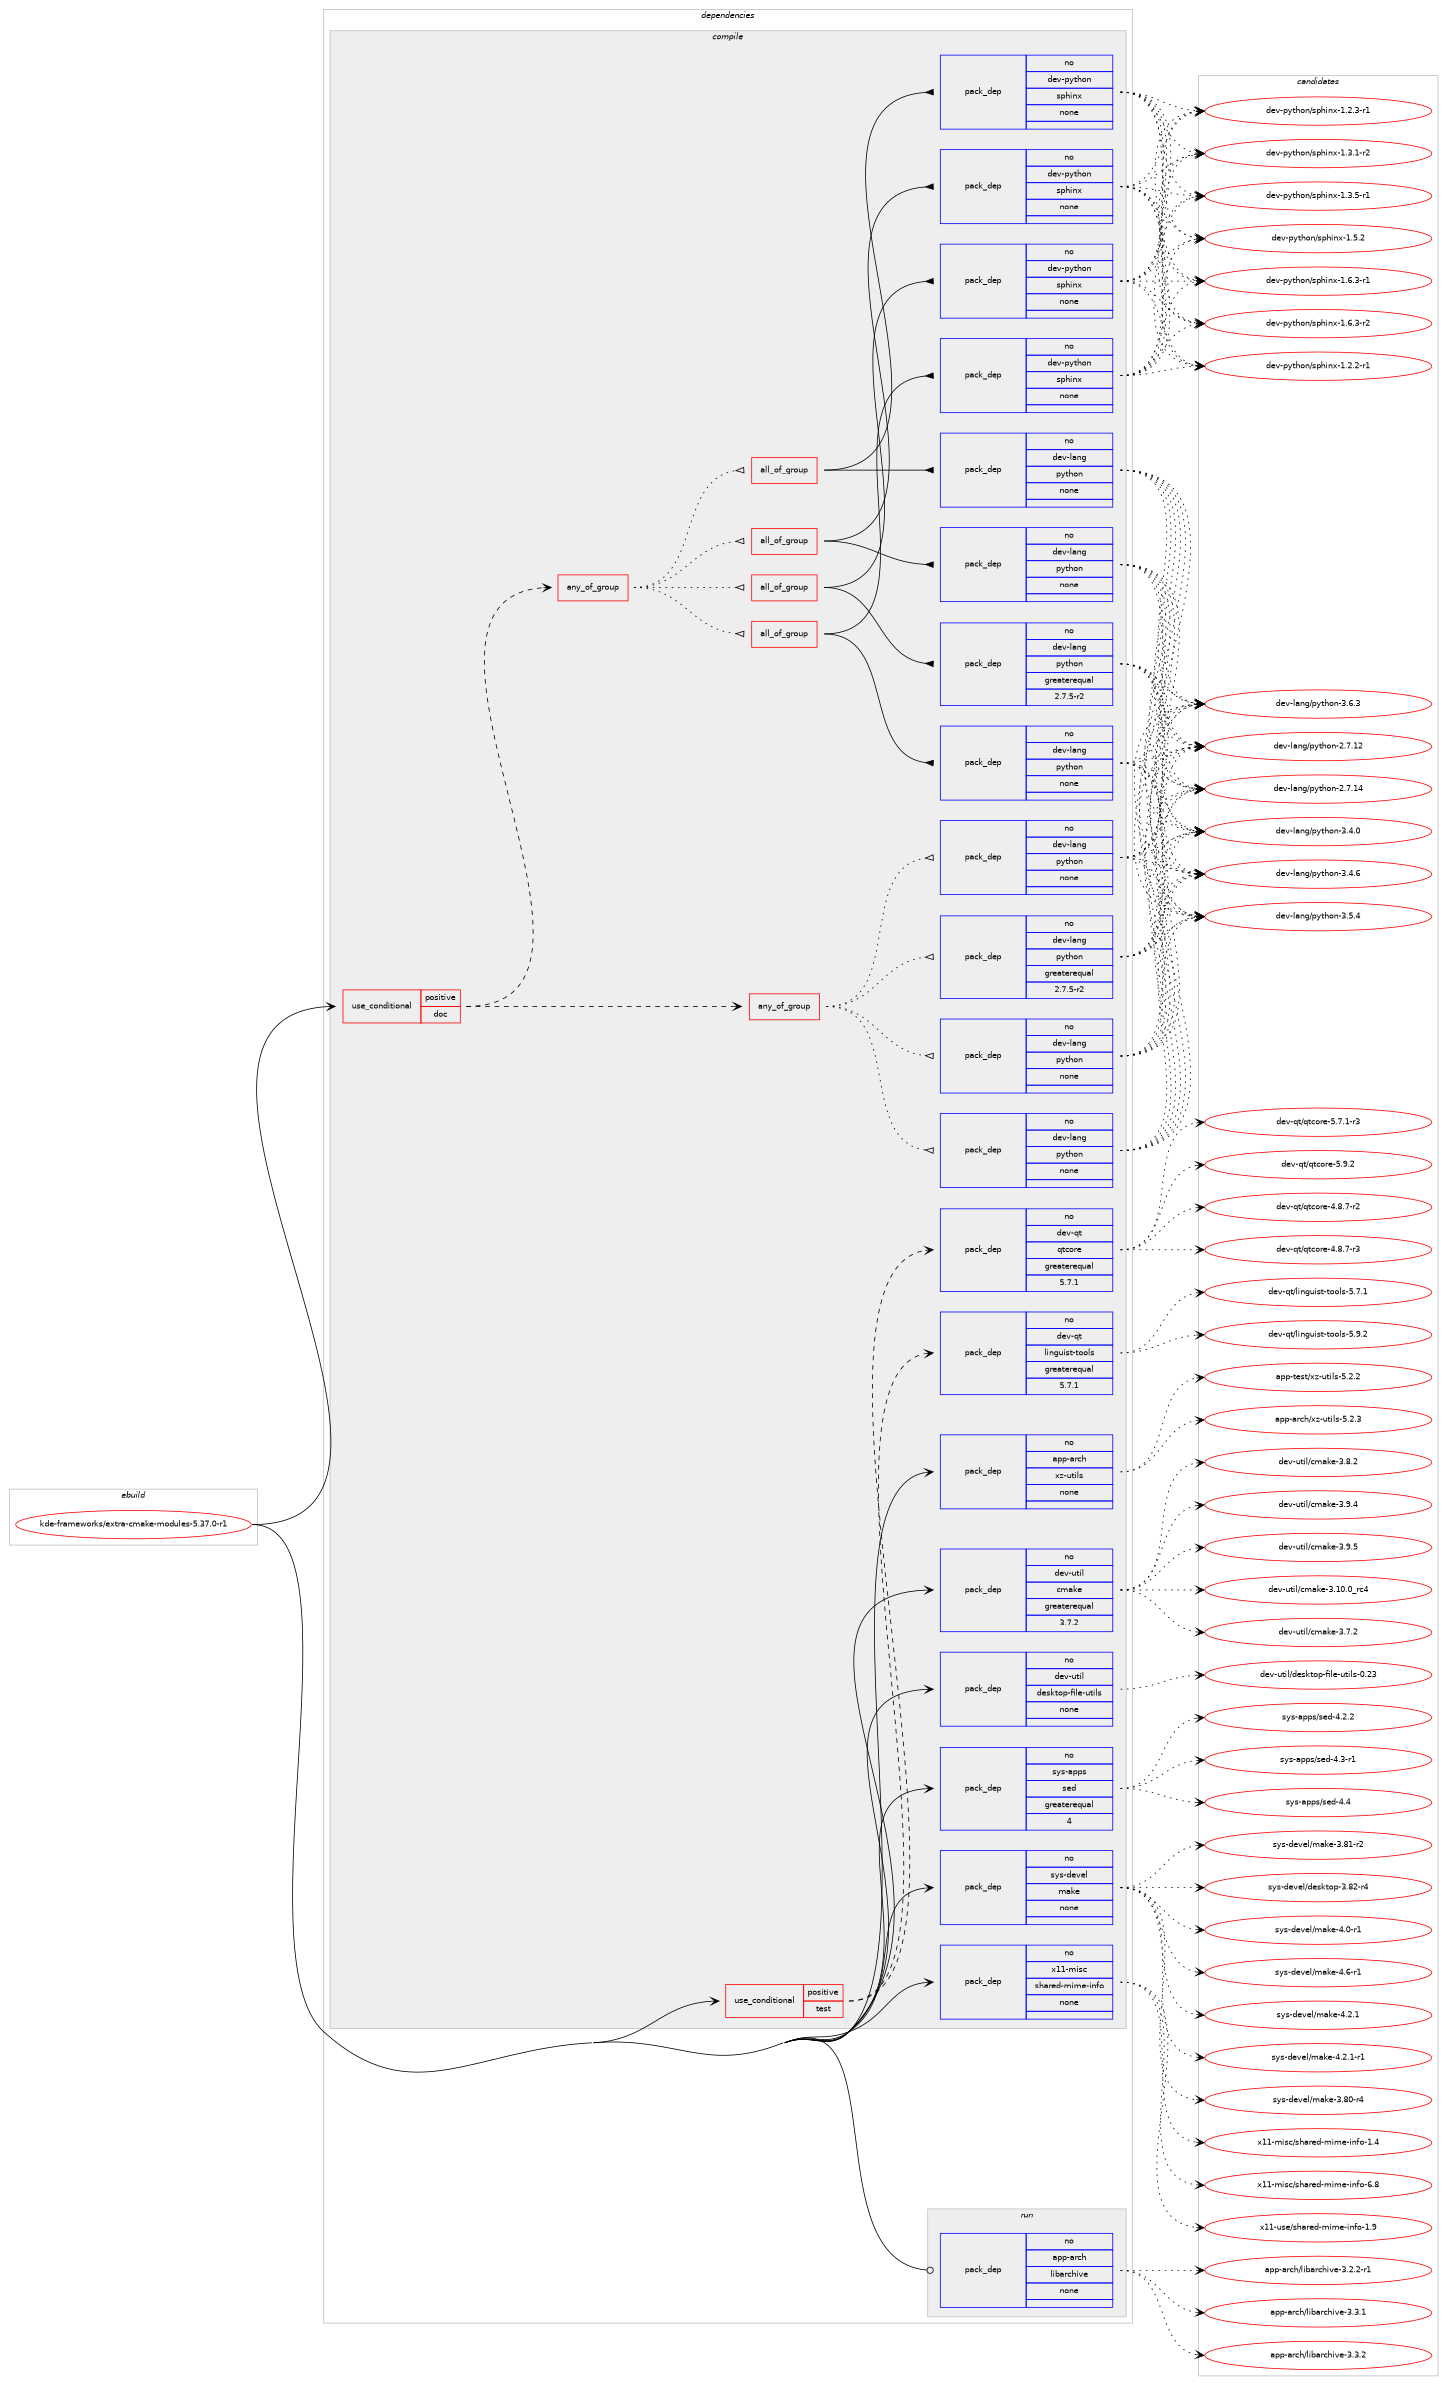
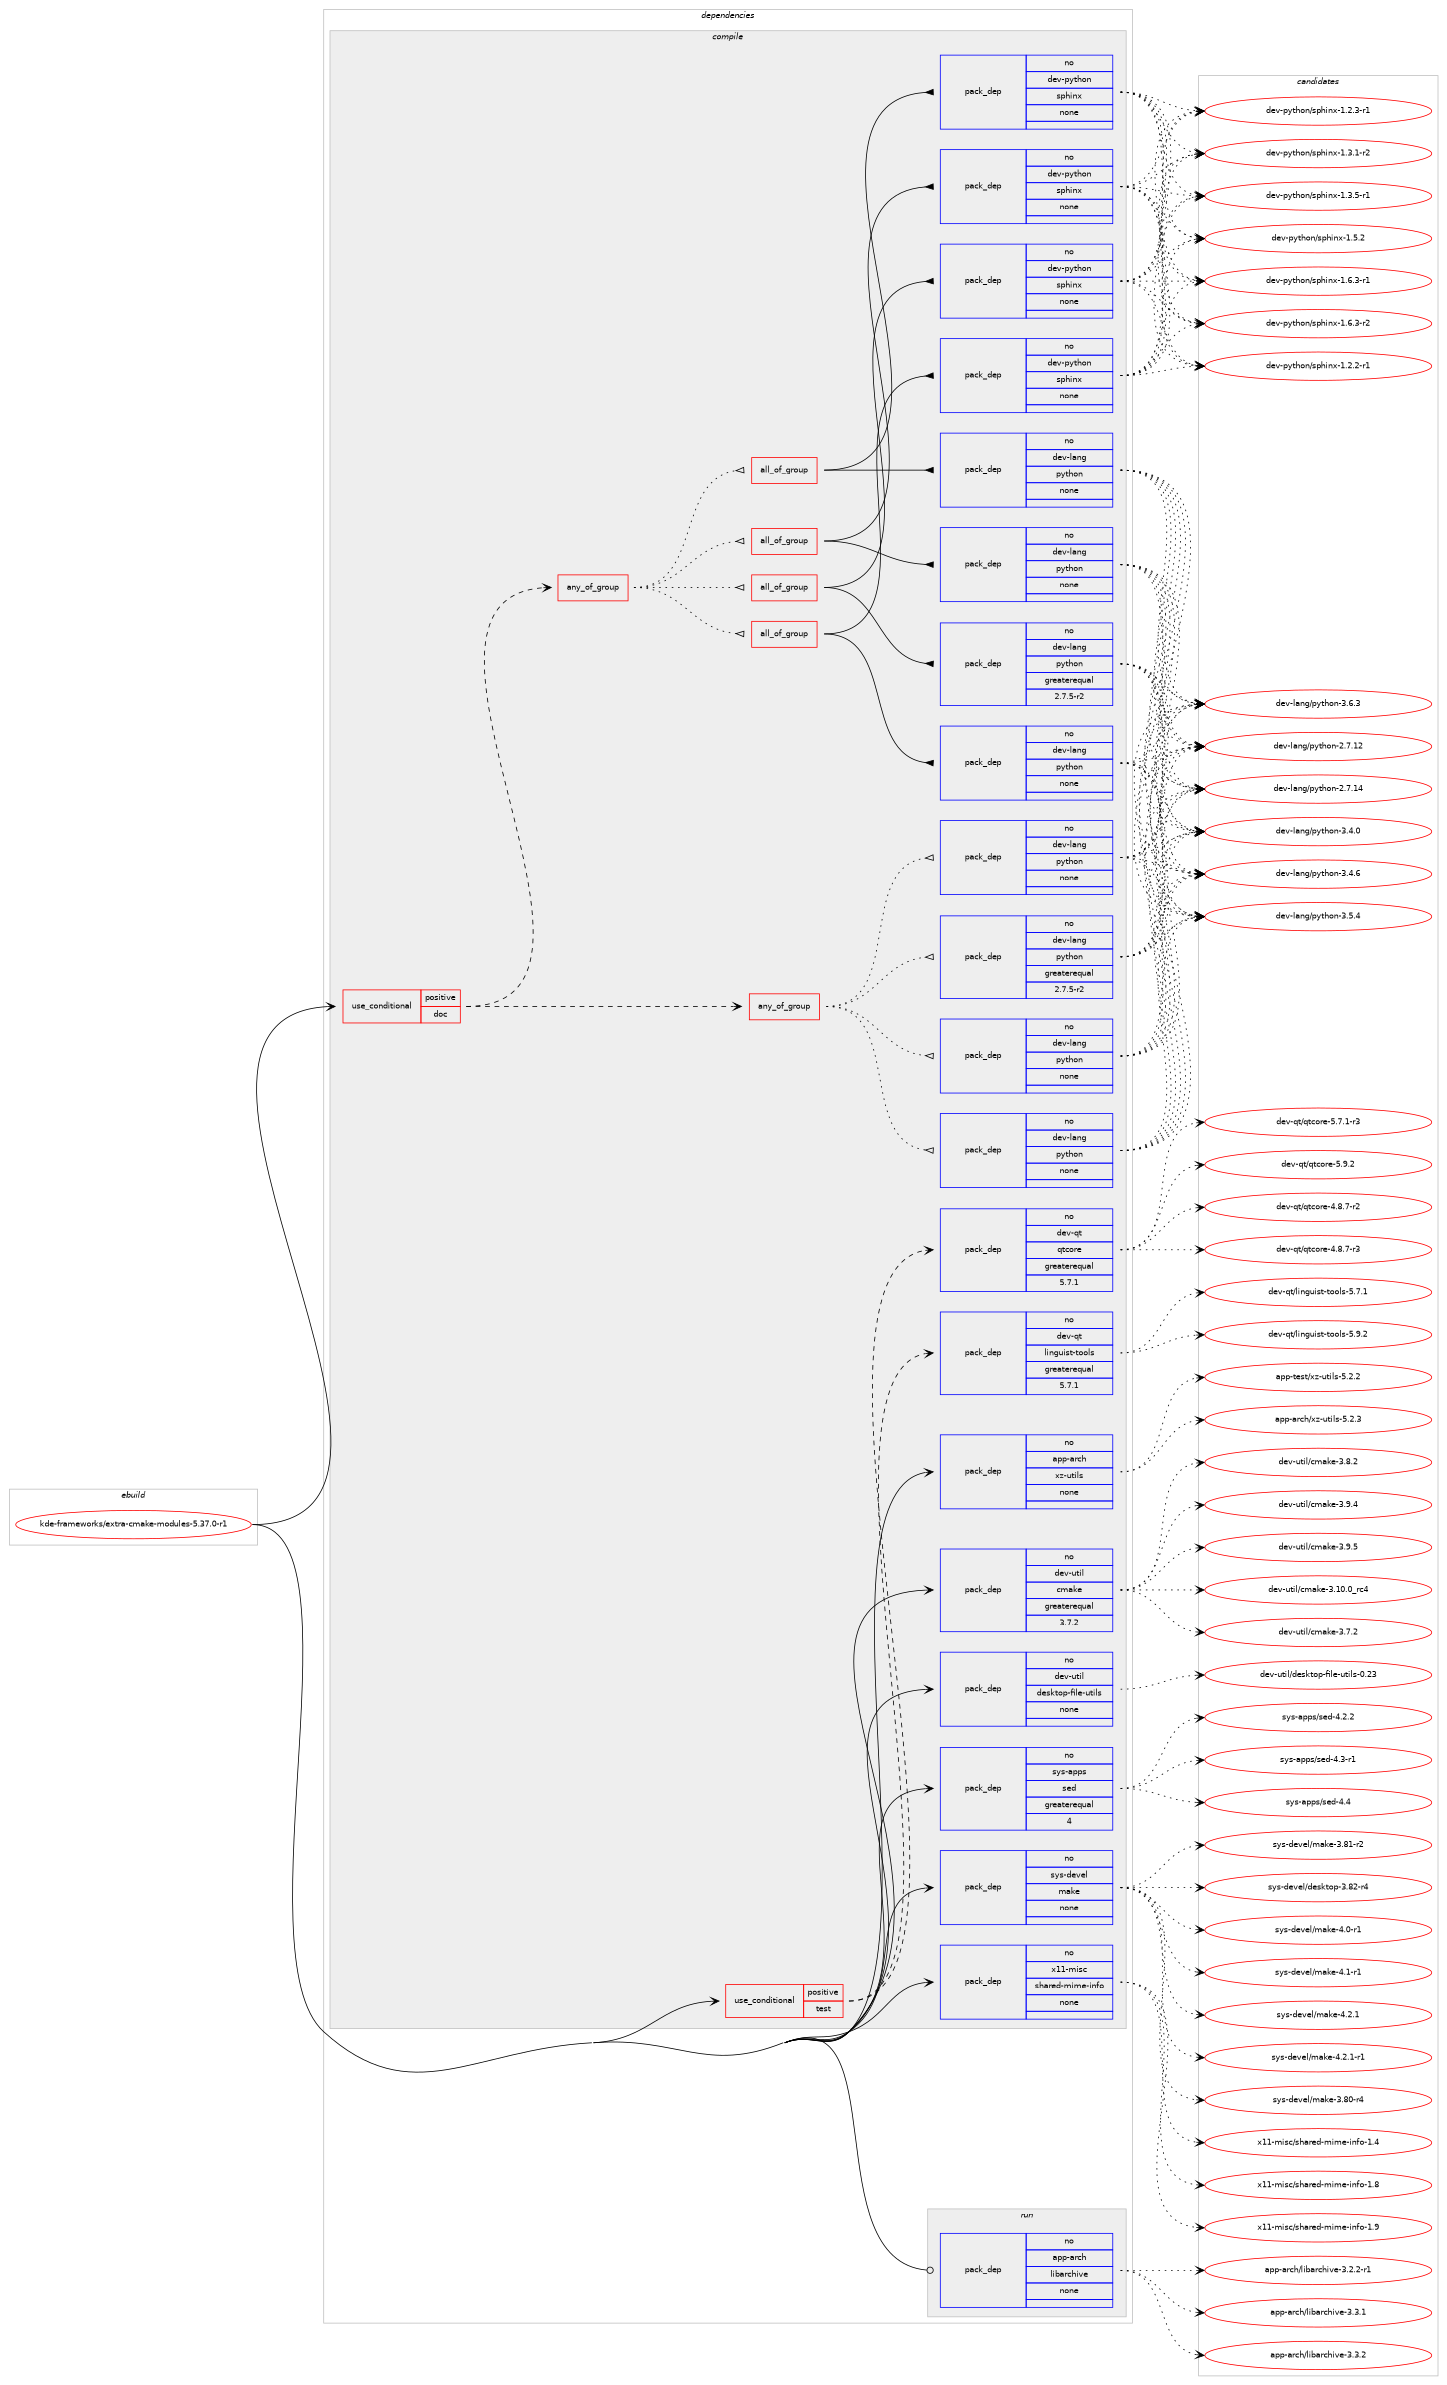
(1318, 1973) -> (1318, 1973)
(1318, 2185) -> (1318, 2185)
(1318, 2228) -> (1318, 2228)
